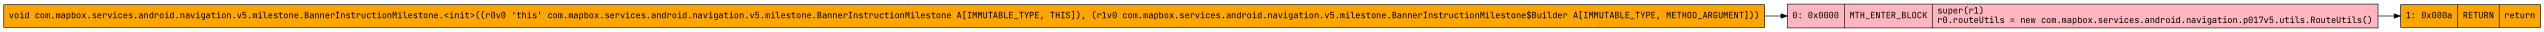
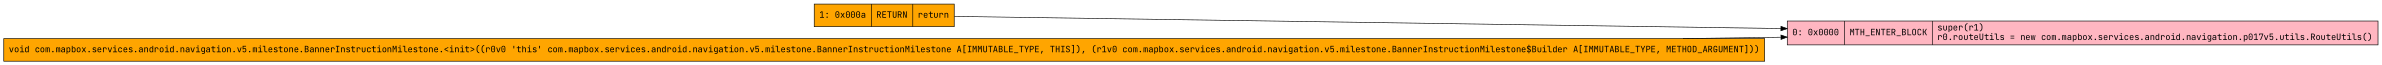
(2386, 16) -> (1368, 22)
